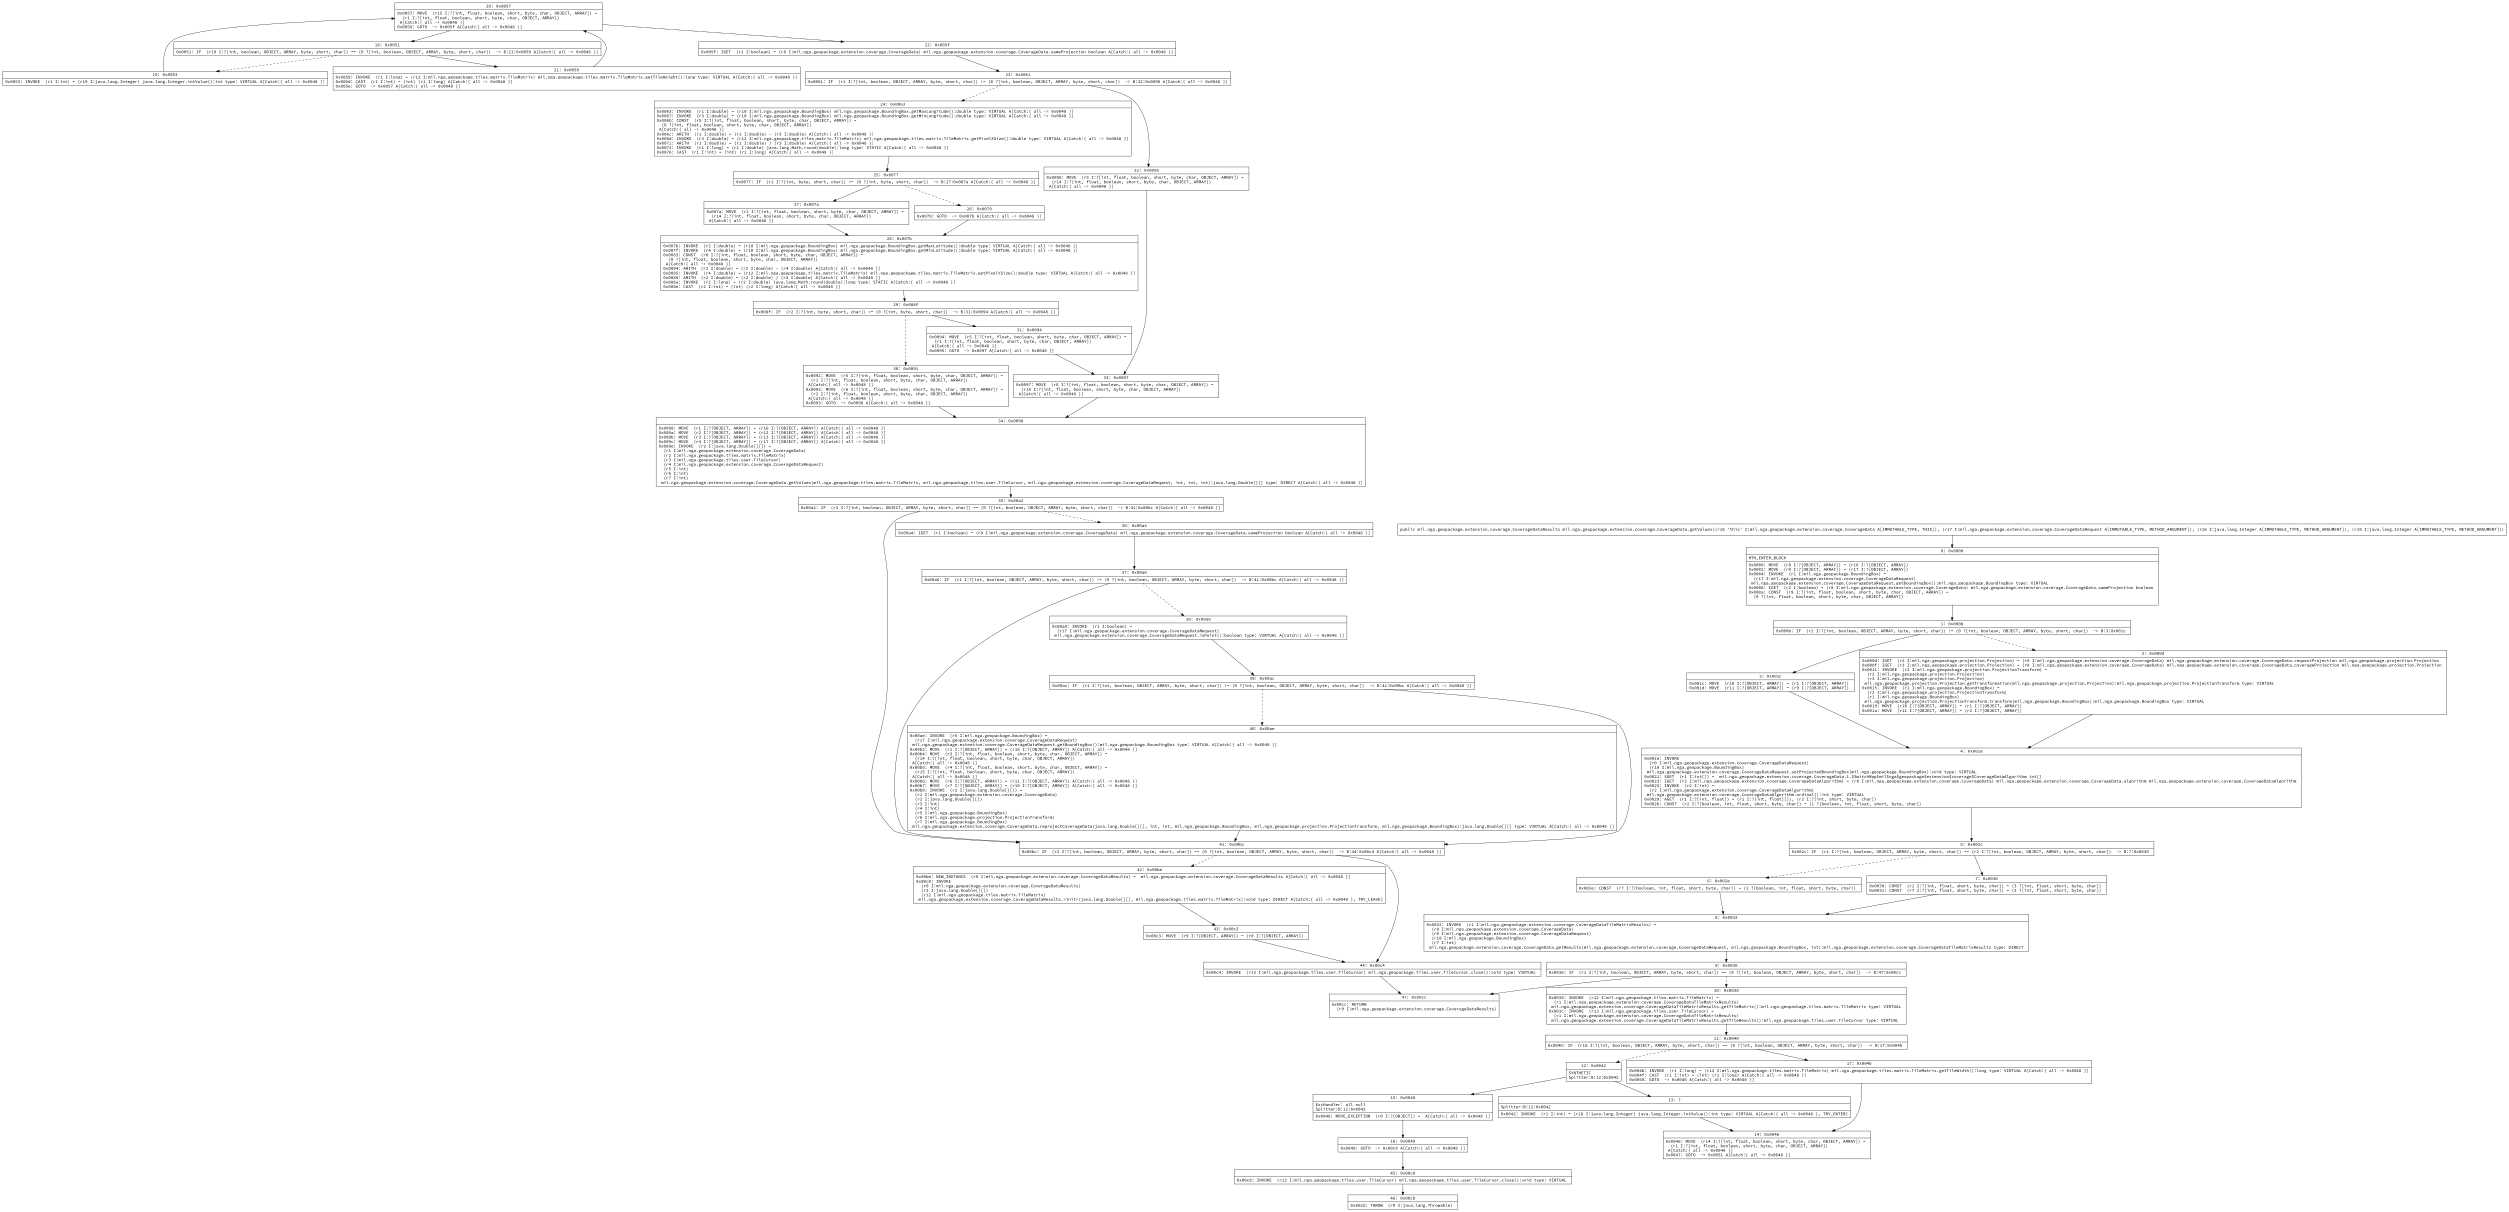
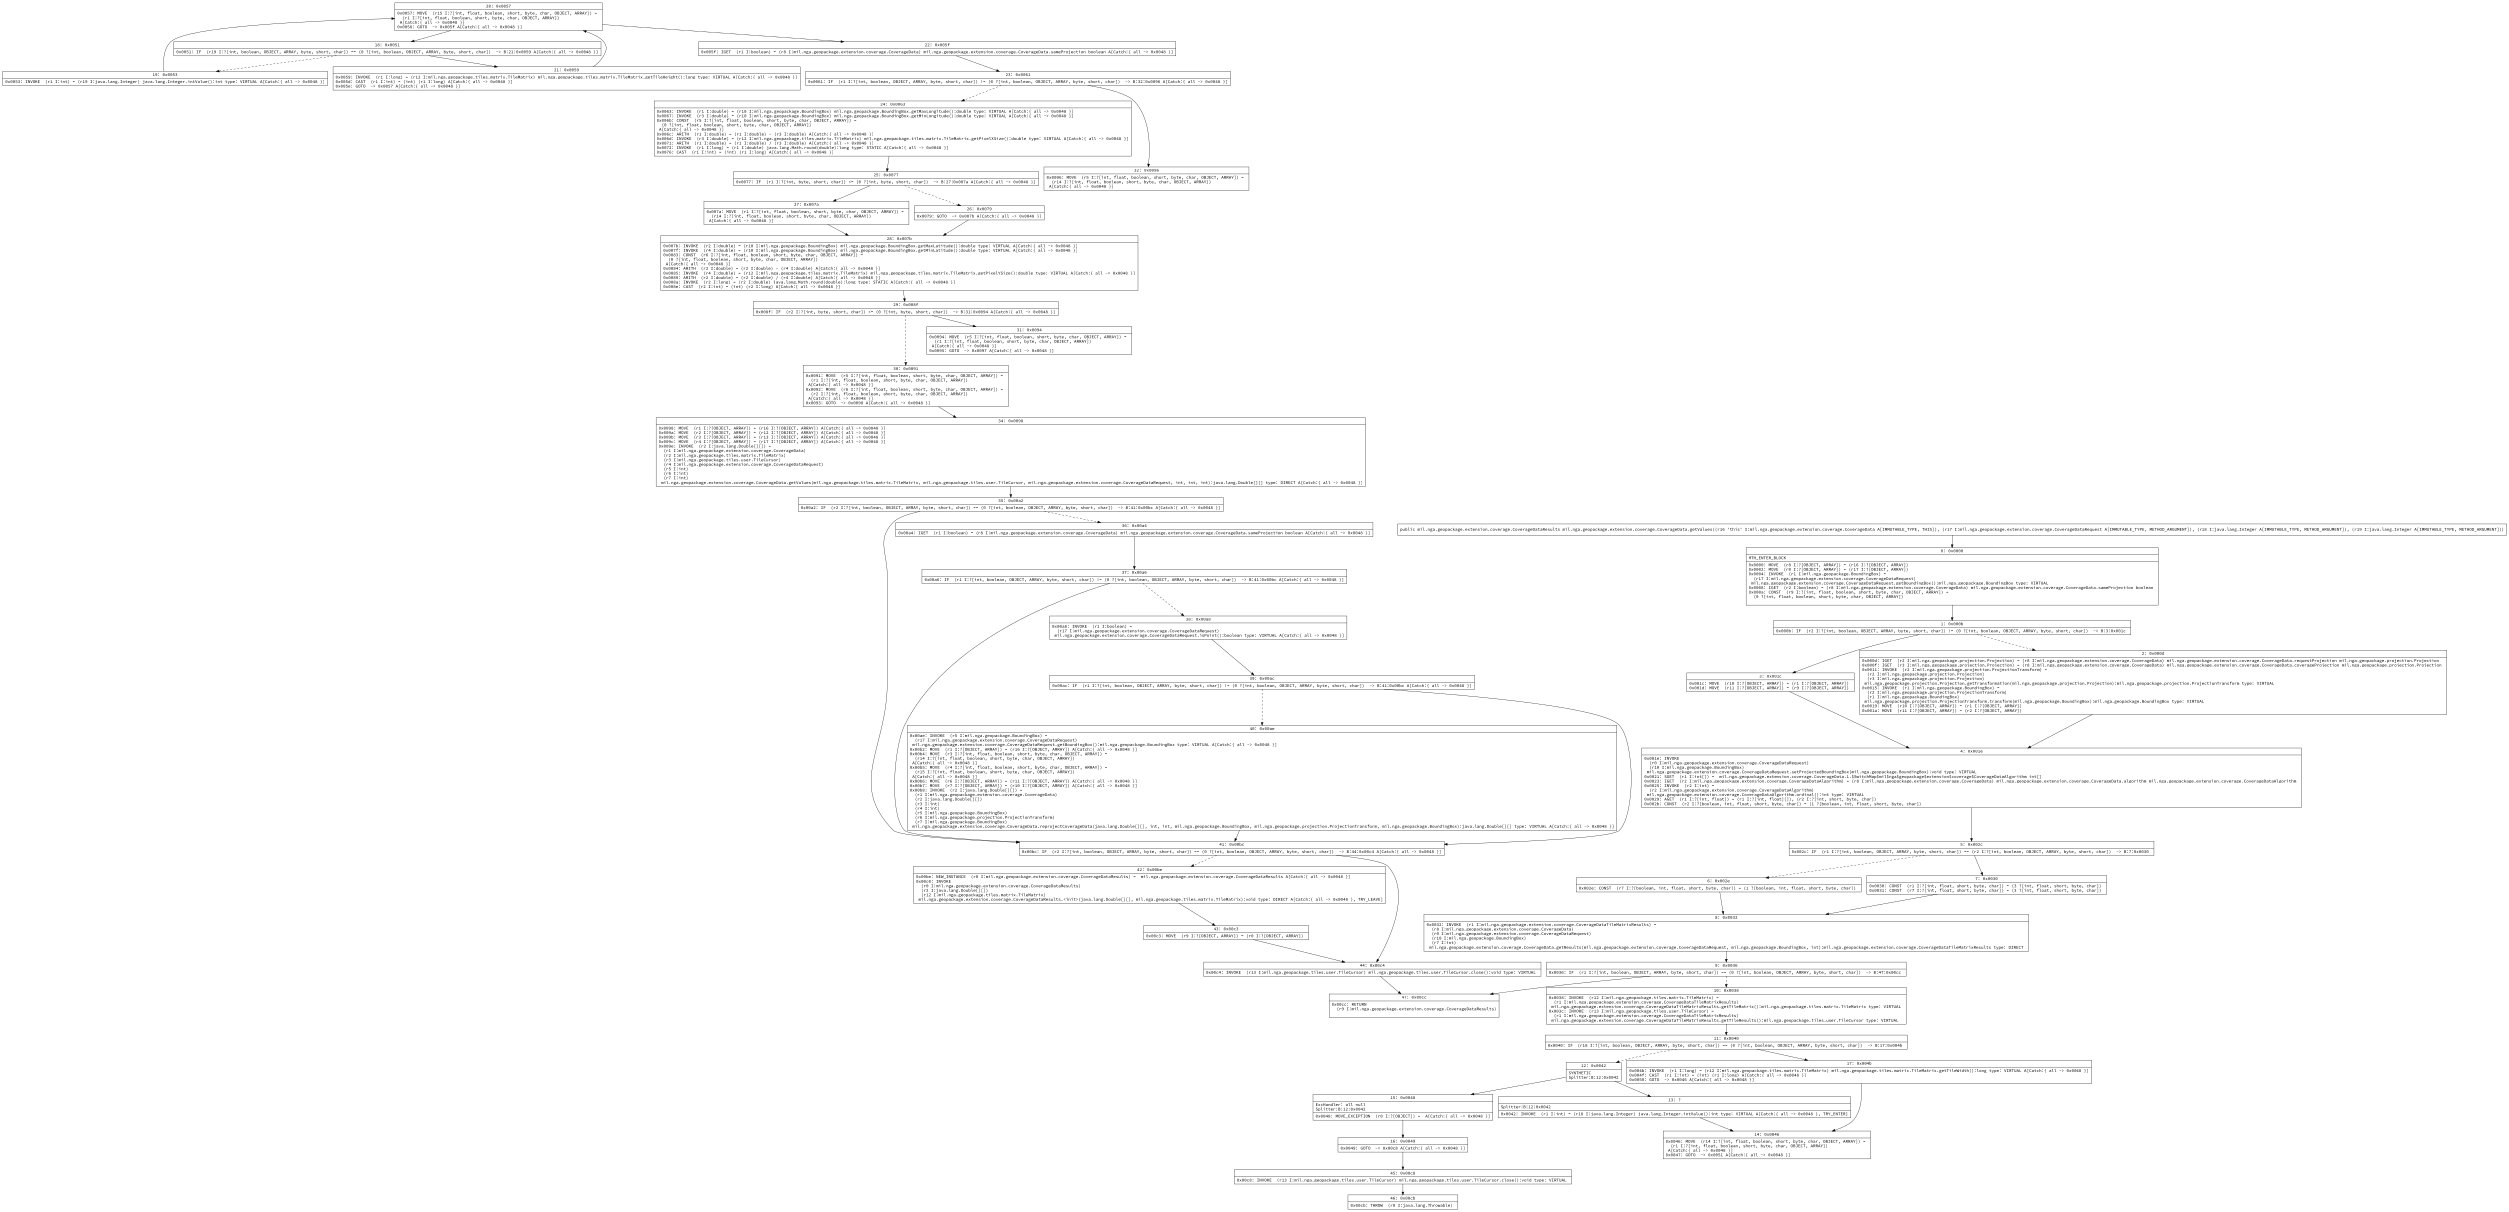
(1116, 386) -> none
